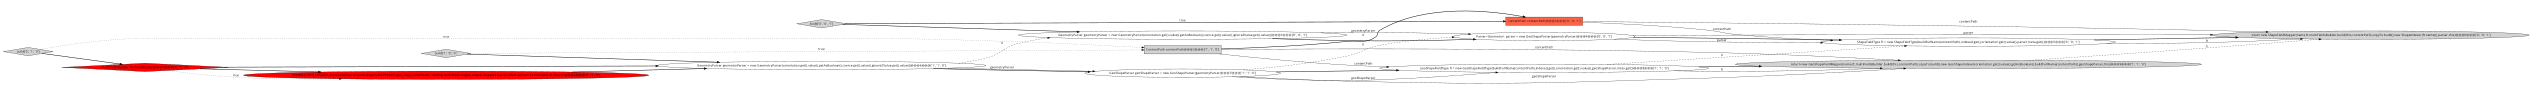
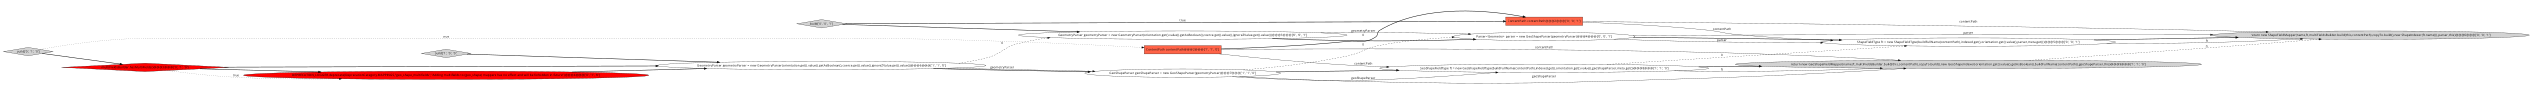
(1183, 50) -> (1183, 50)
(806, 52) -> none
